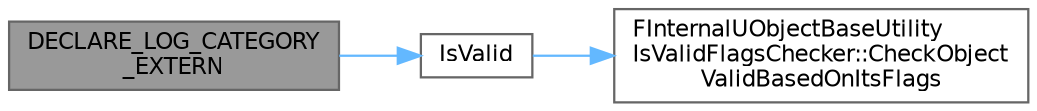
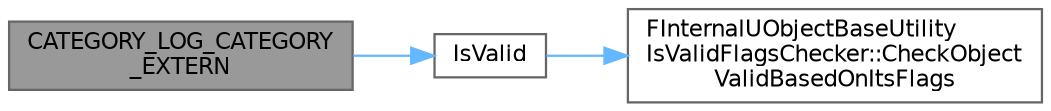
(174, 56) -> (181, 56)
